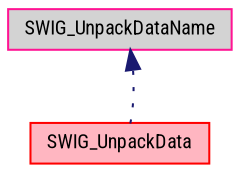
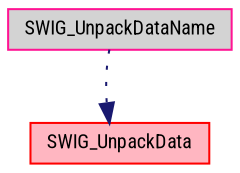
(133, 97) -> (106, 76)
